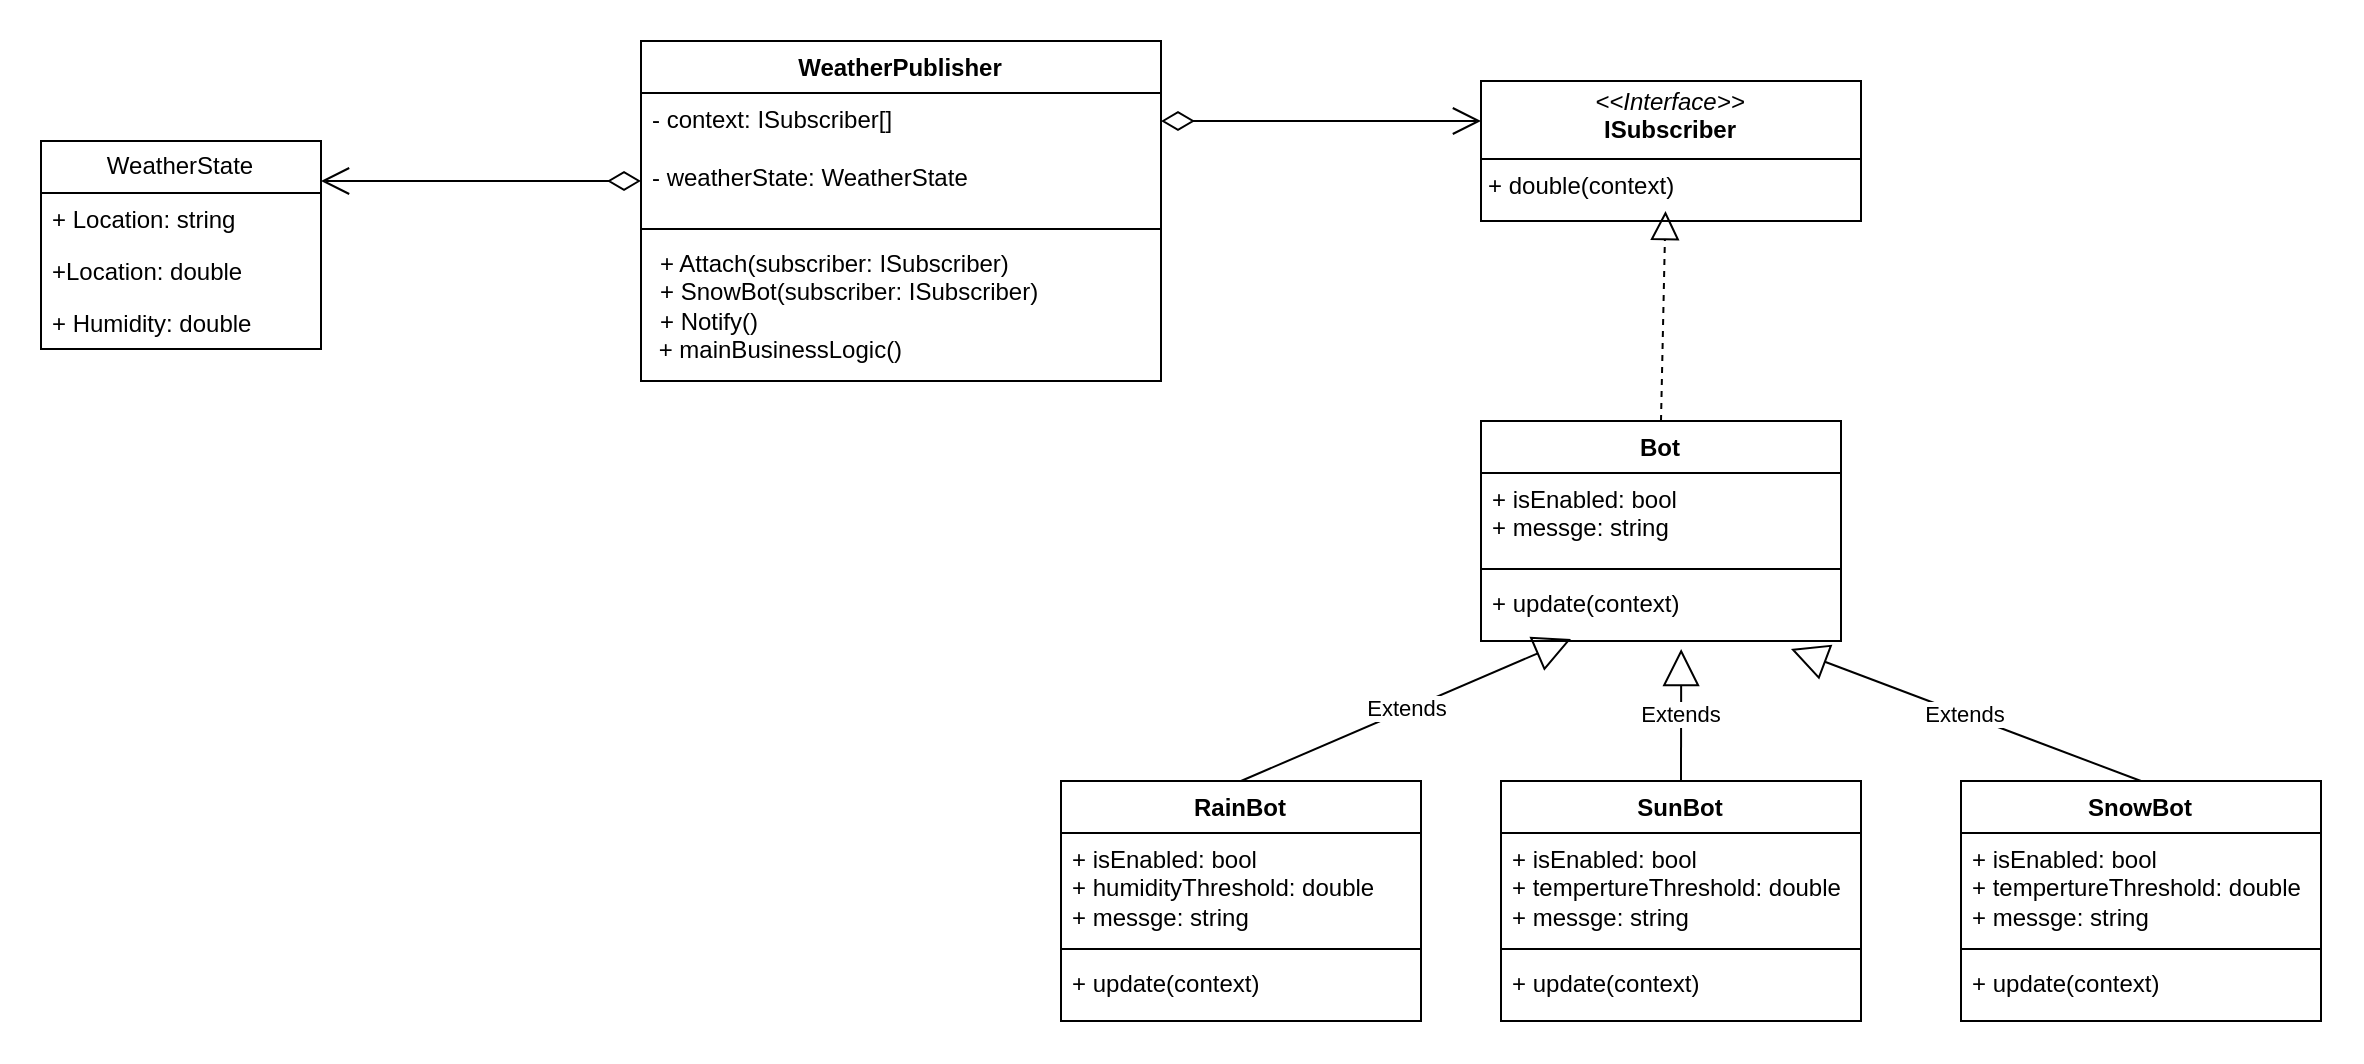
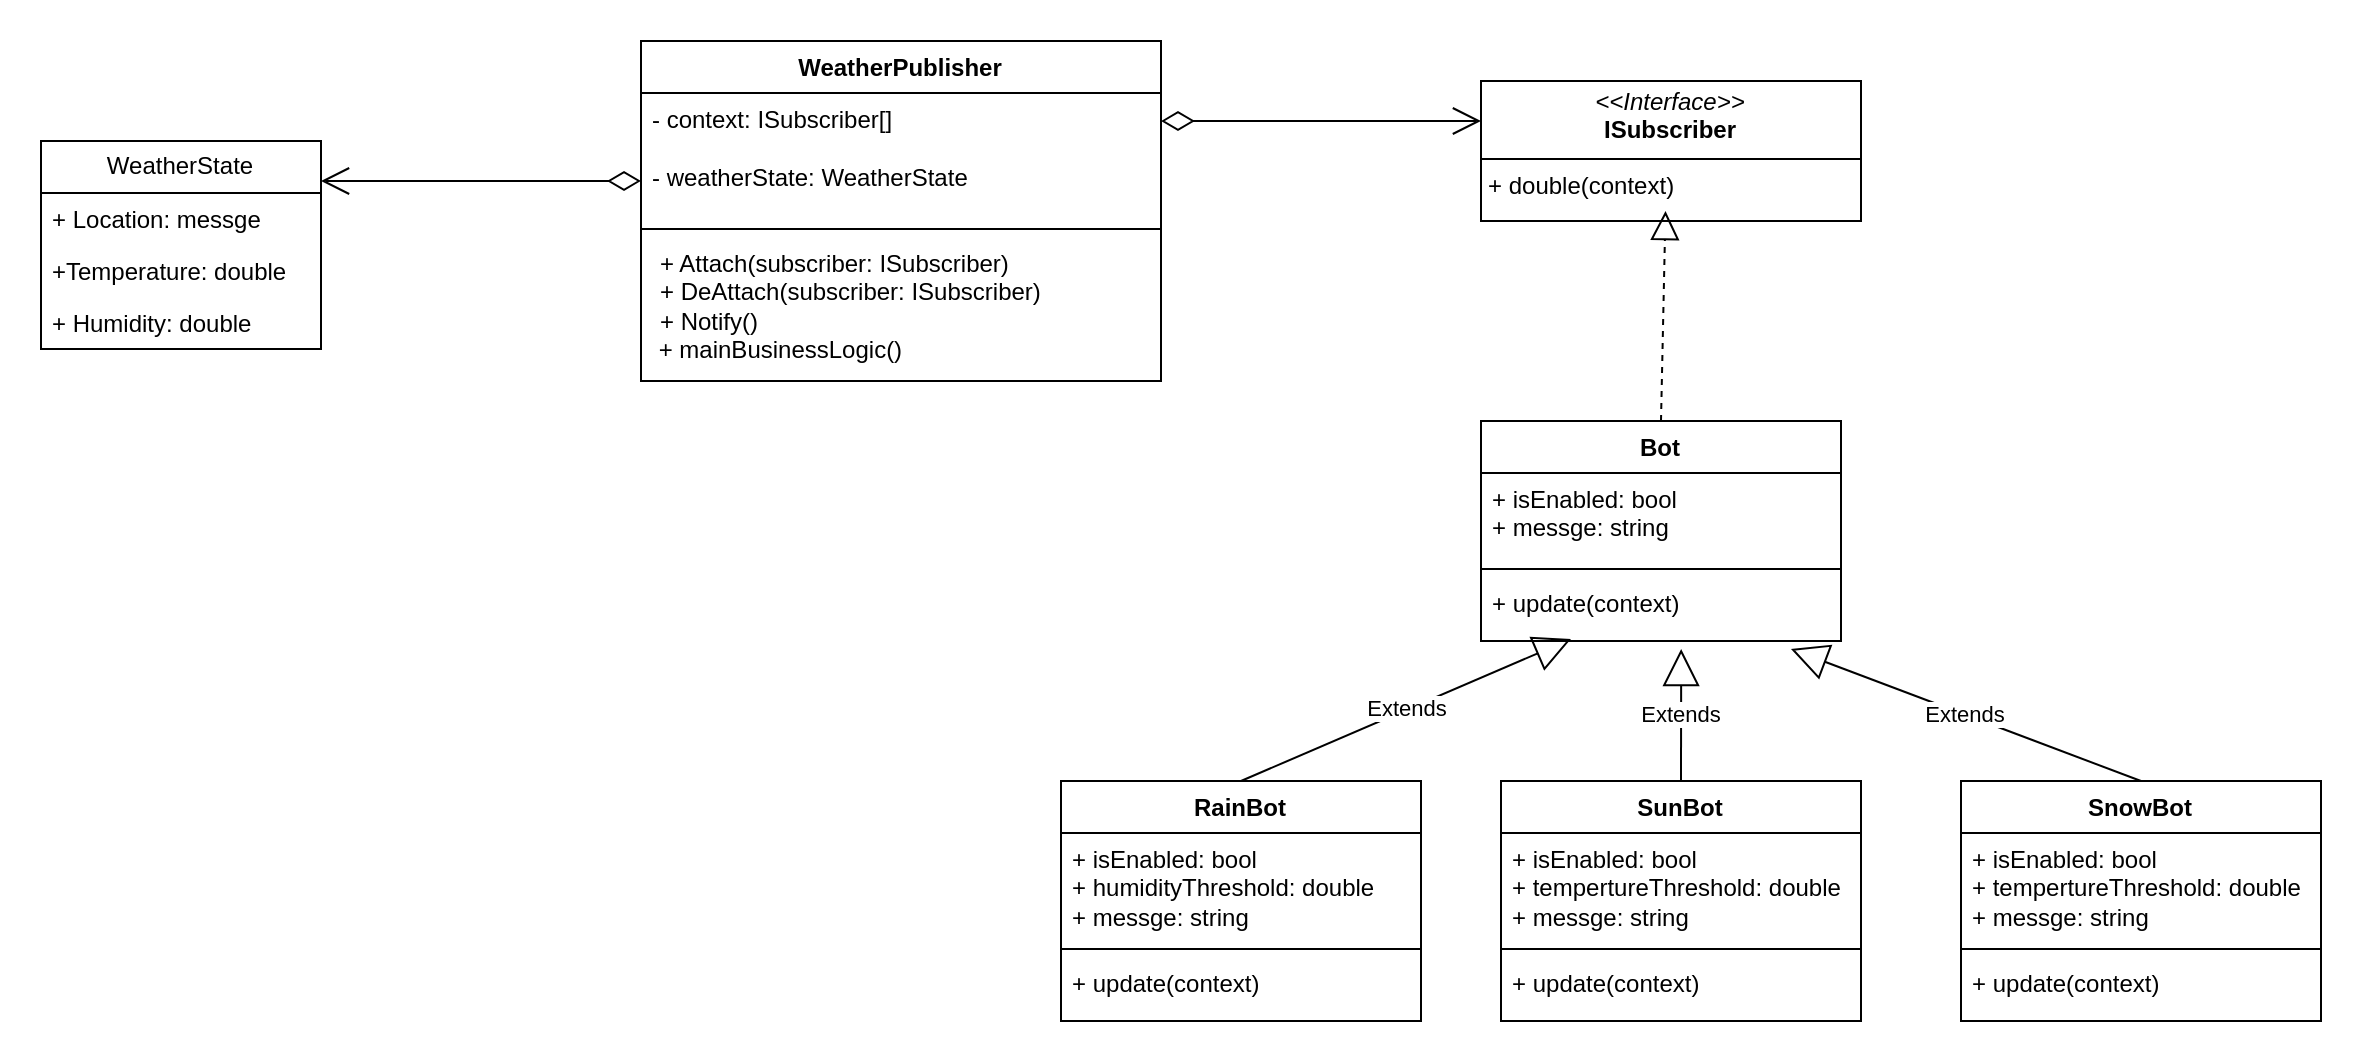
(158, 221) -> (161, 221)
(155, 273) -> (178, 273)
(866, 309) -> (873, 309)
